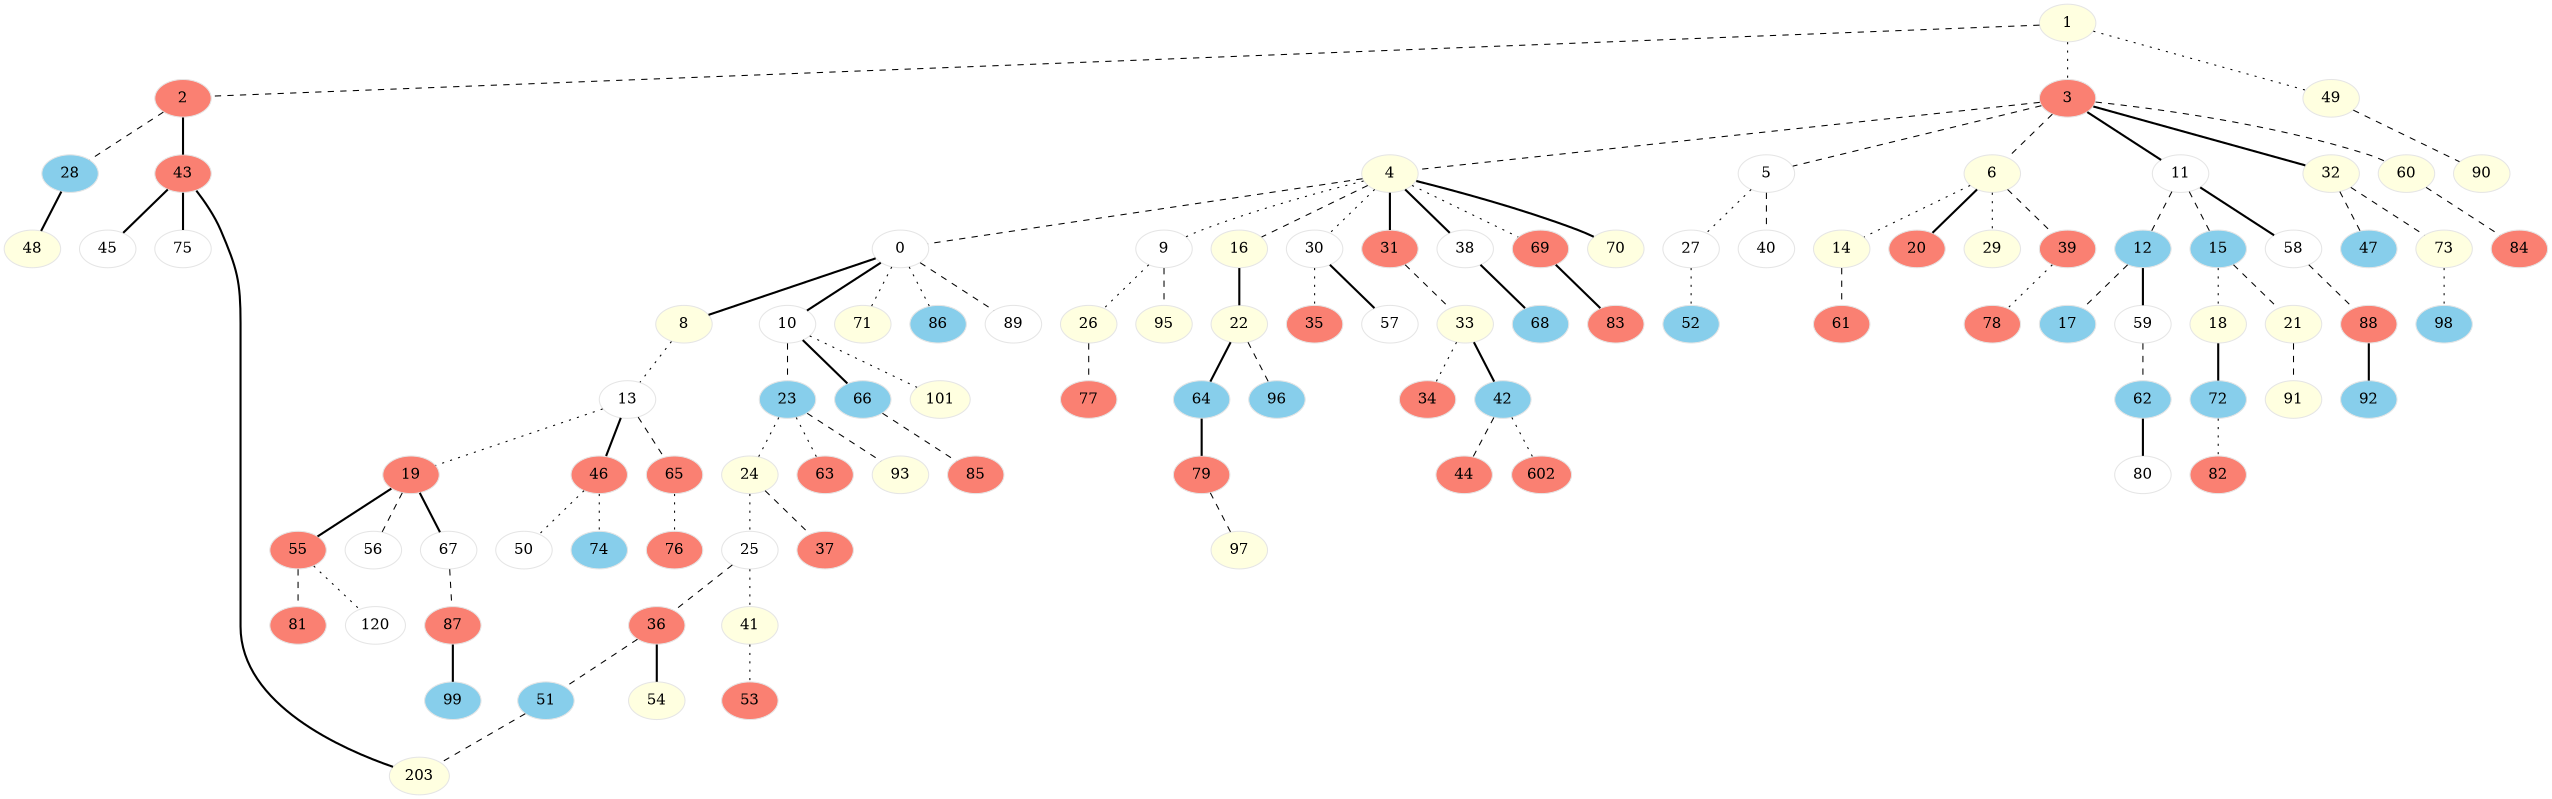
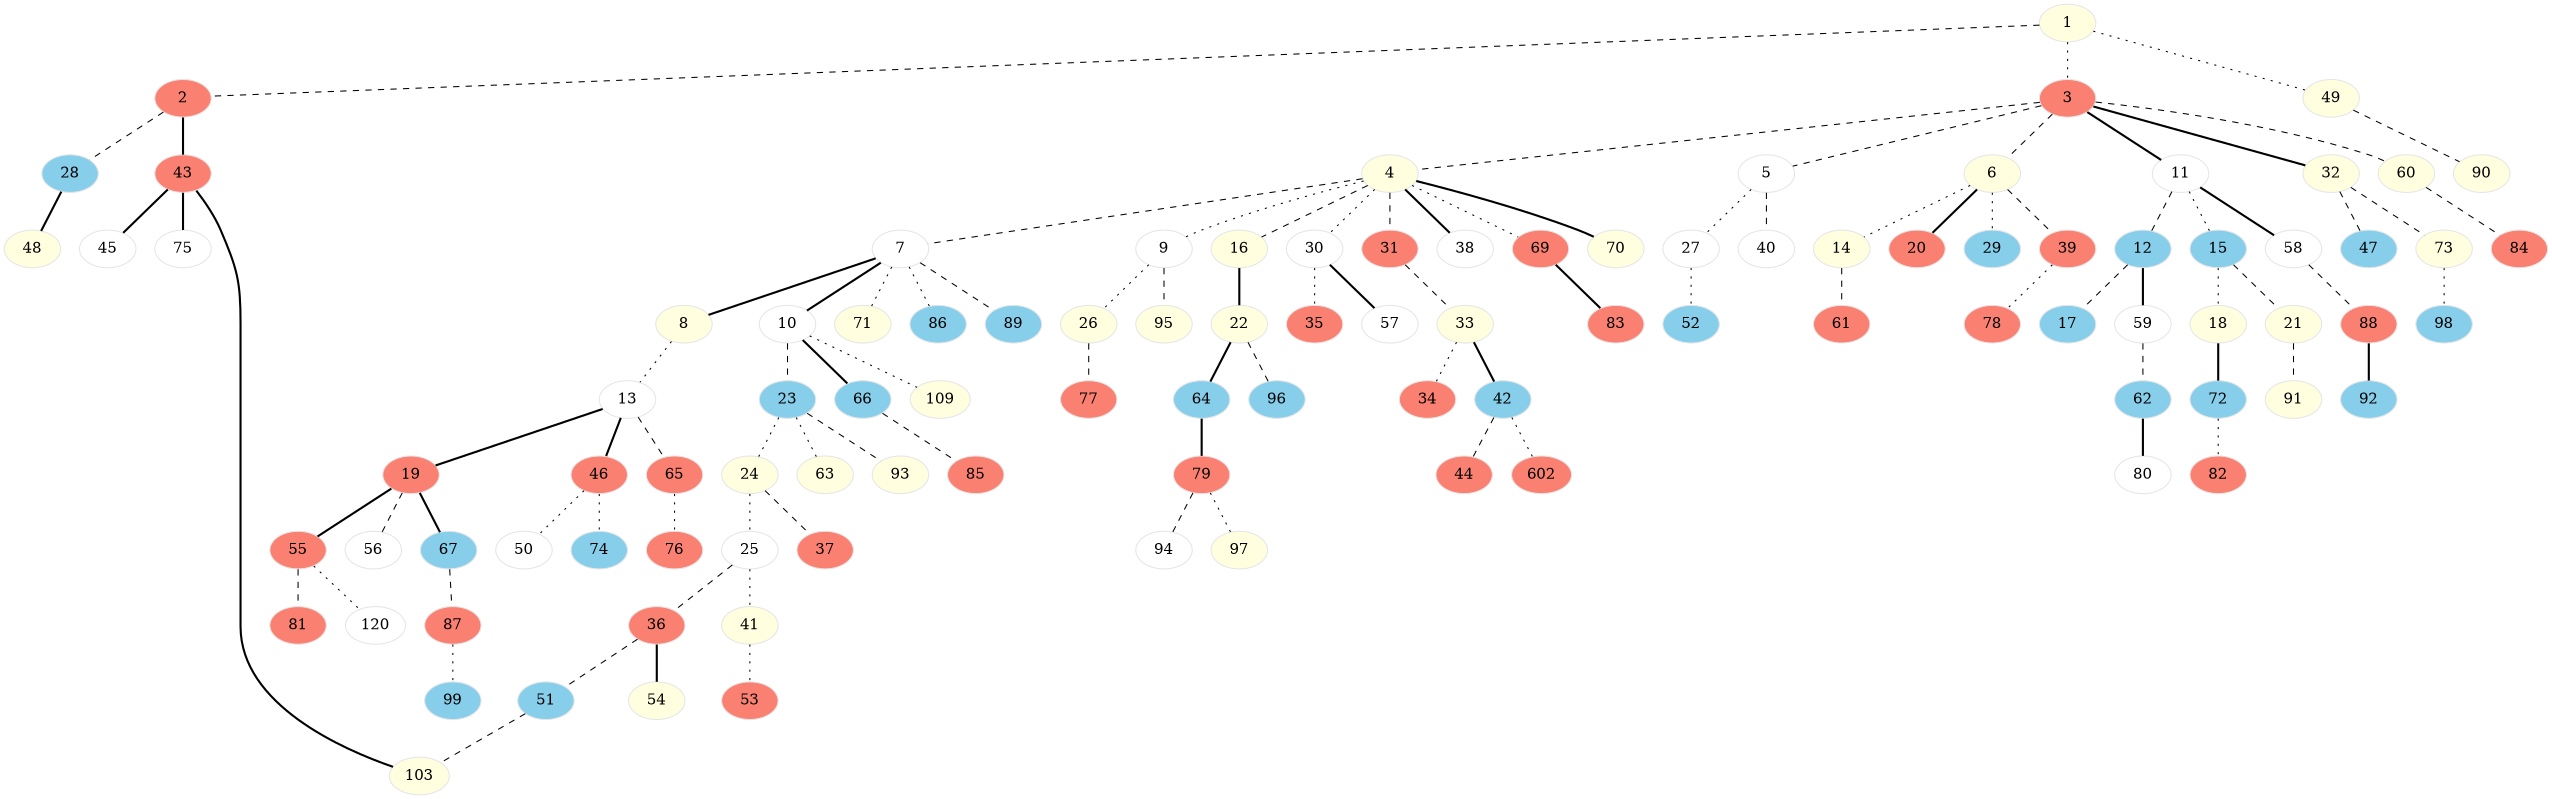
(1390, 211) -> (1390, 211)
(2199, 211) -> (2199, 211)
(900, 249) -> (900, 249)
(1992, 249) -> (1992, 249)
(1013, 324) -> (1013, 324)
(1541, 324) -> none
(940, 400) -> (940, 400)
(519, 437) -> (519, 437)
(825, 475) -> (825, 475)
(1221, 512) -> (1221, 512)
(449, 550) -> (449, 550)
none -> (1164, 550)
(453, 663) -> (453, 663)
(419, 776) -> (419, 776)
